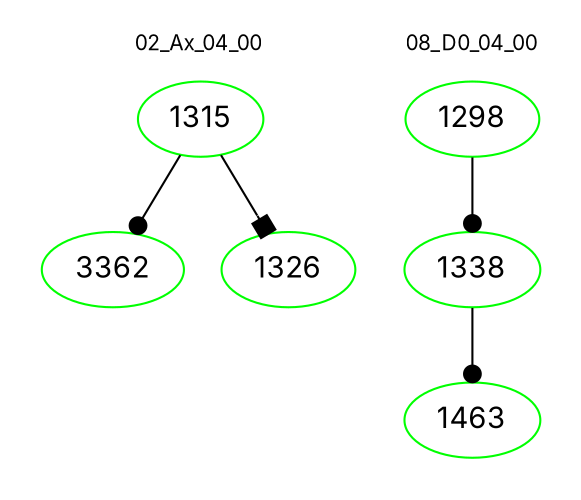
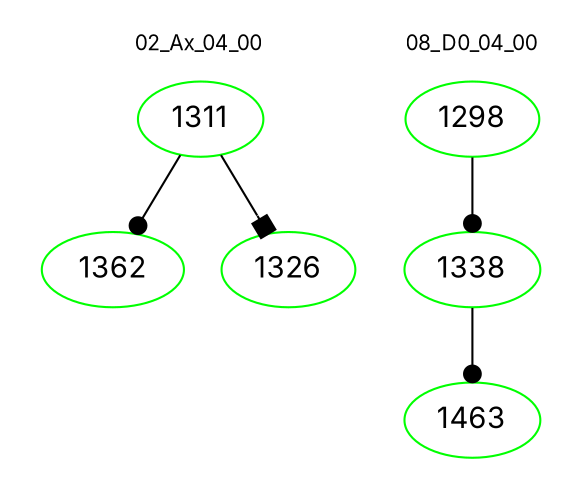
(201, 119) -> (201, 119)
(113, 270) -> (113, 270)
